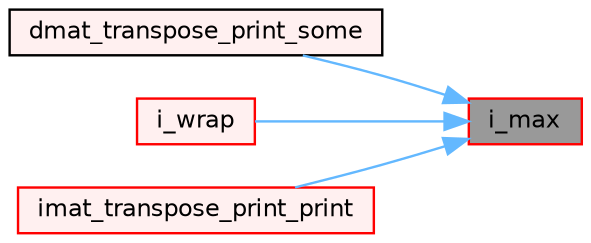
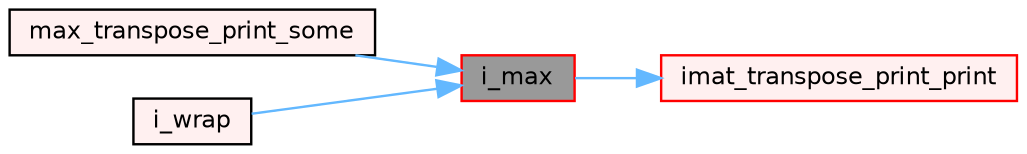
(196, 32) -> (192, 32)
(196, 121) -> (192, 121)
(370, 168) -> (606, 78)
